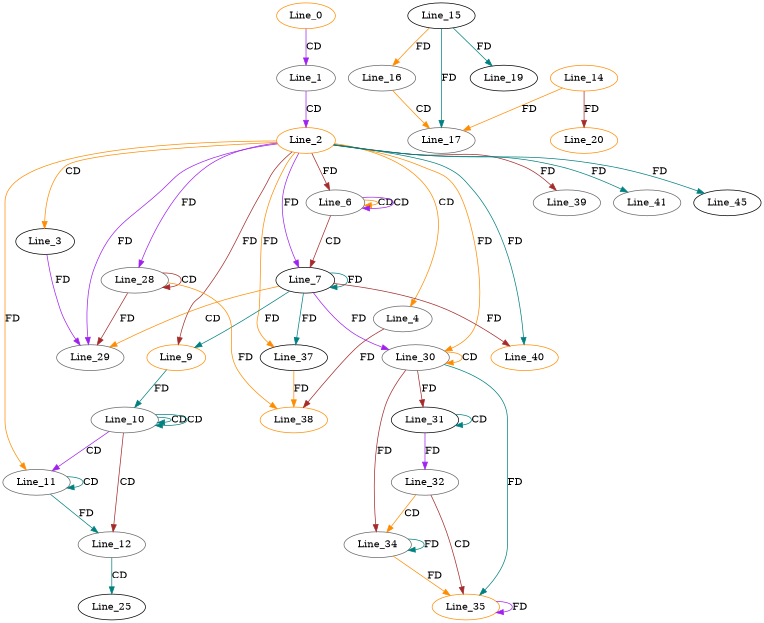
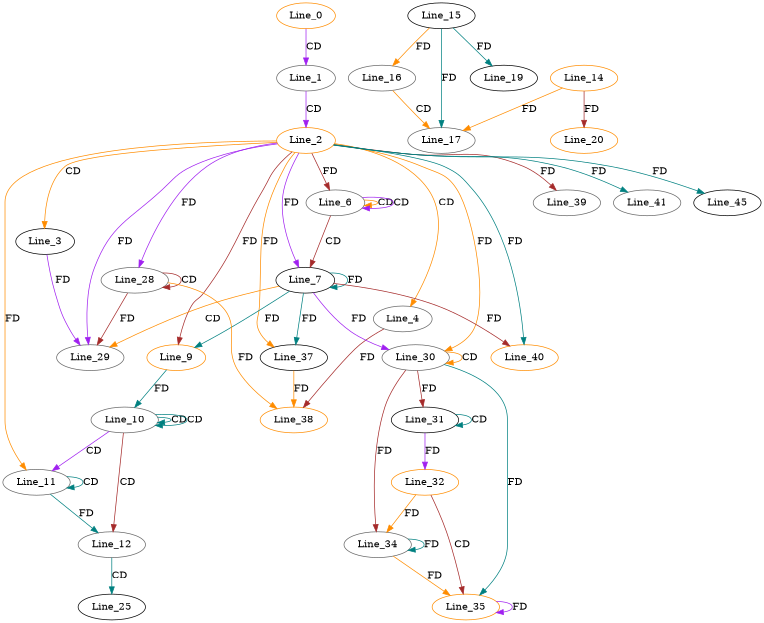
(425, 482) -> (425, 482)
(412, 513) -> (412, 513)
